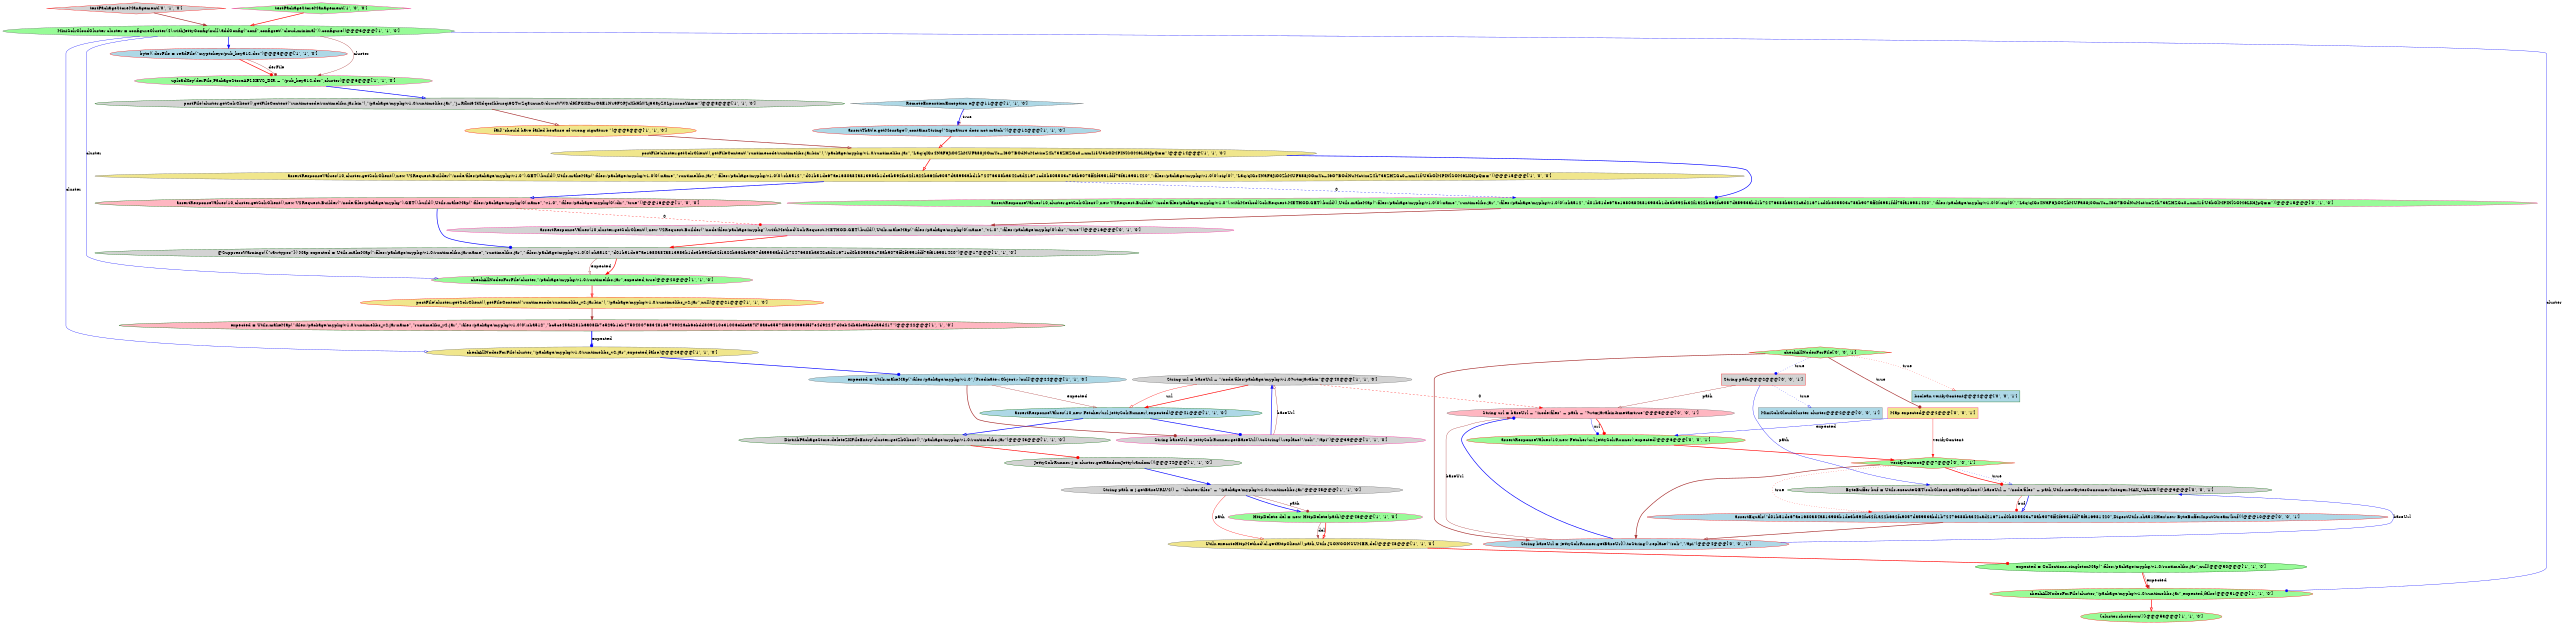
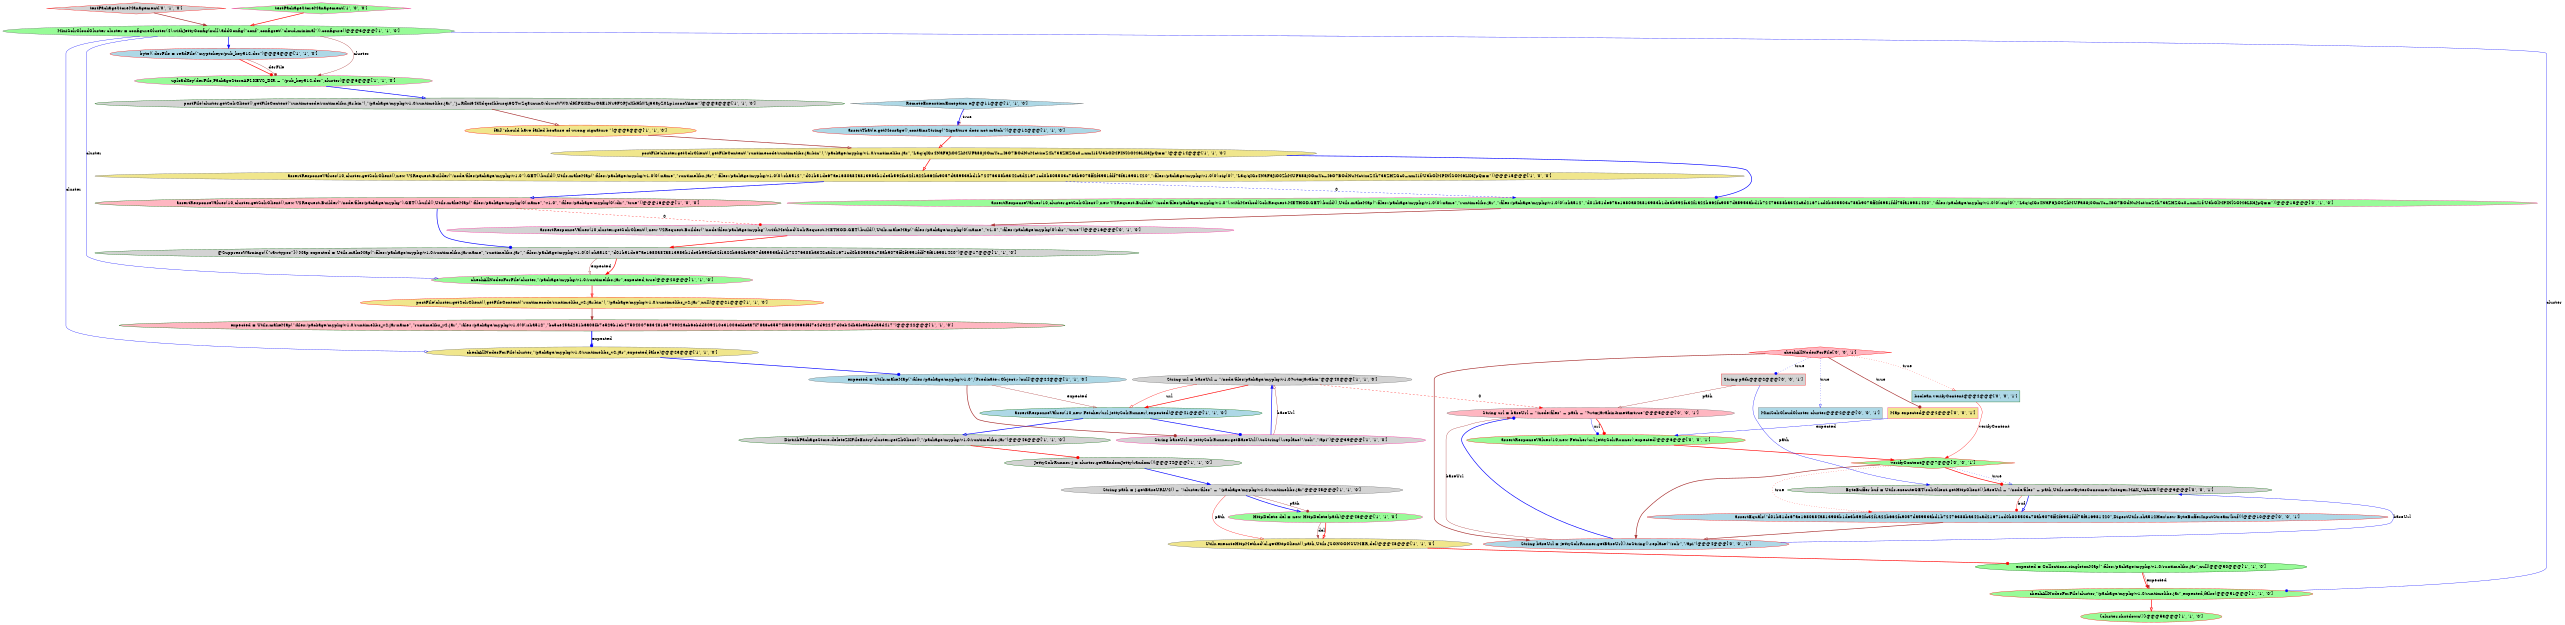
(1820, 352) -> (1820, 352)
(1790, 396) -> (1820, 381)
(1933, 436) -> (1975, 434)
